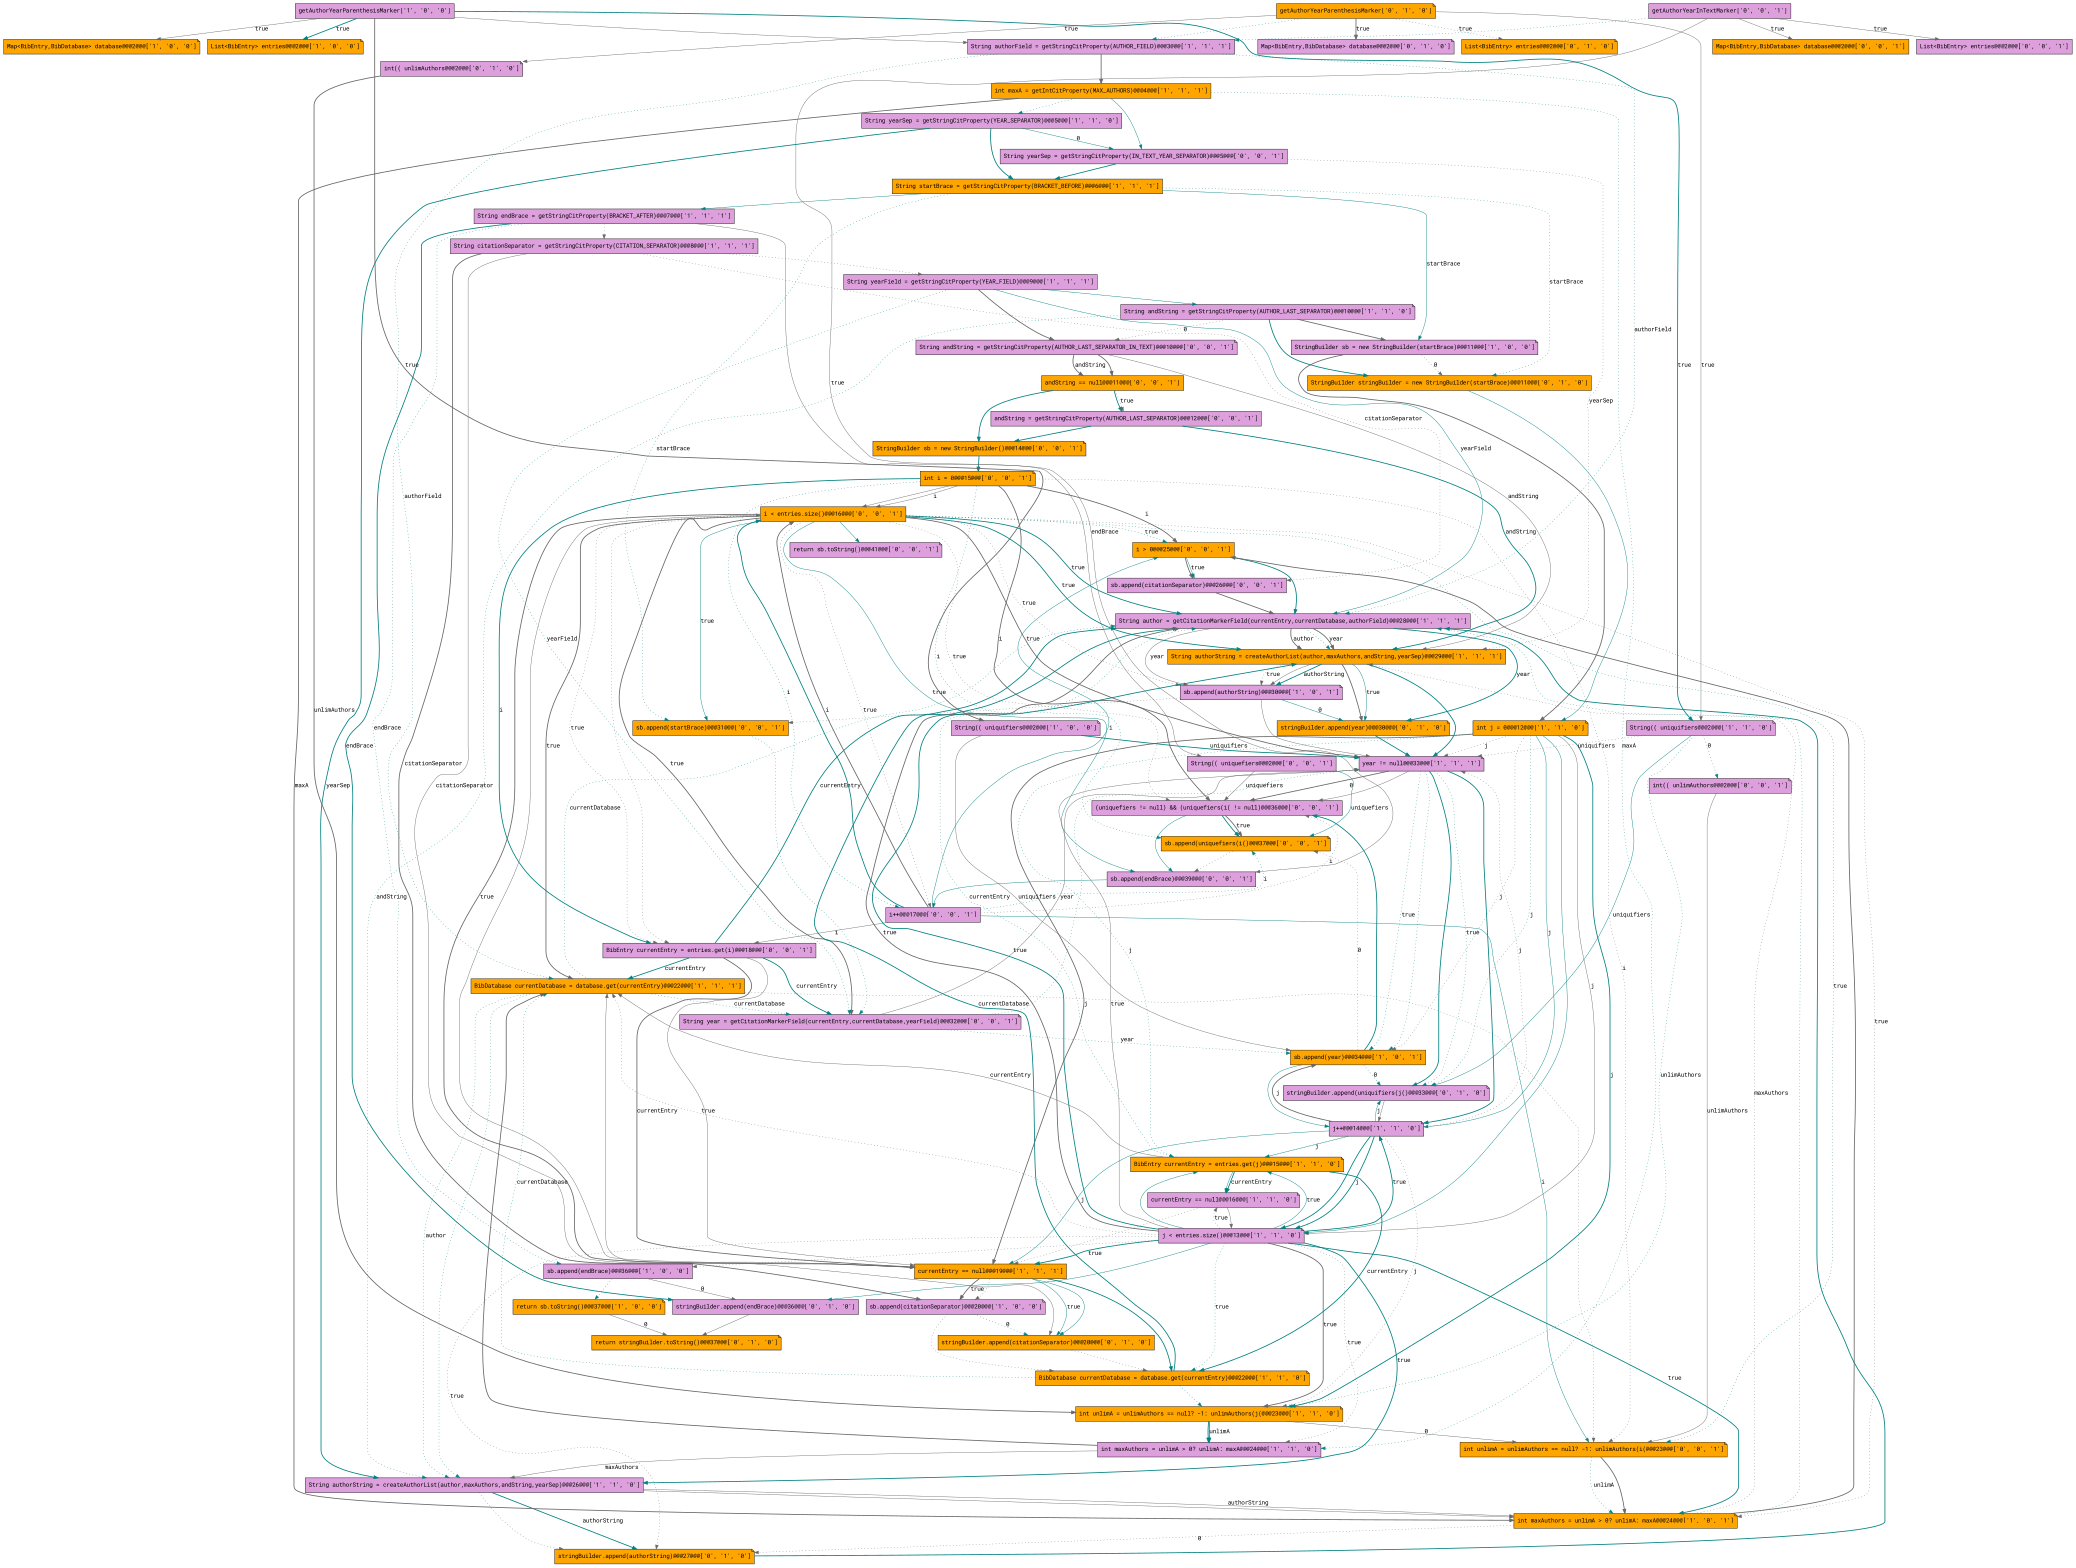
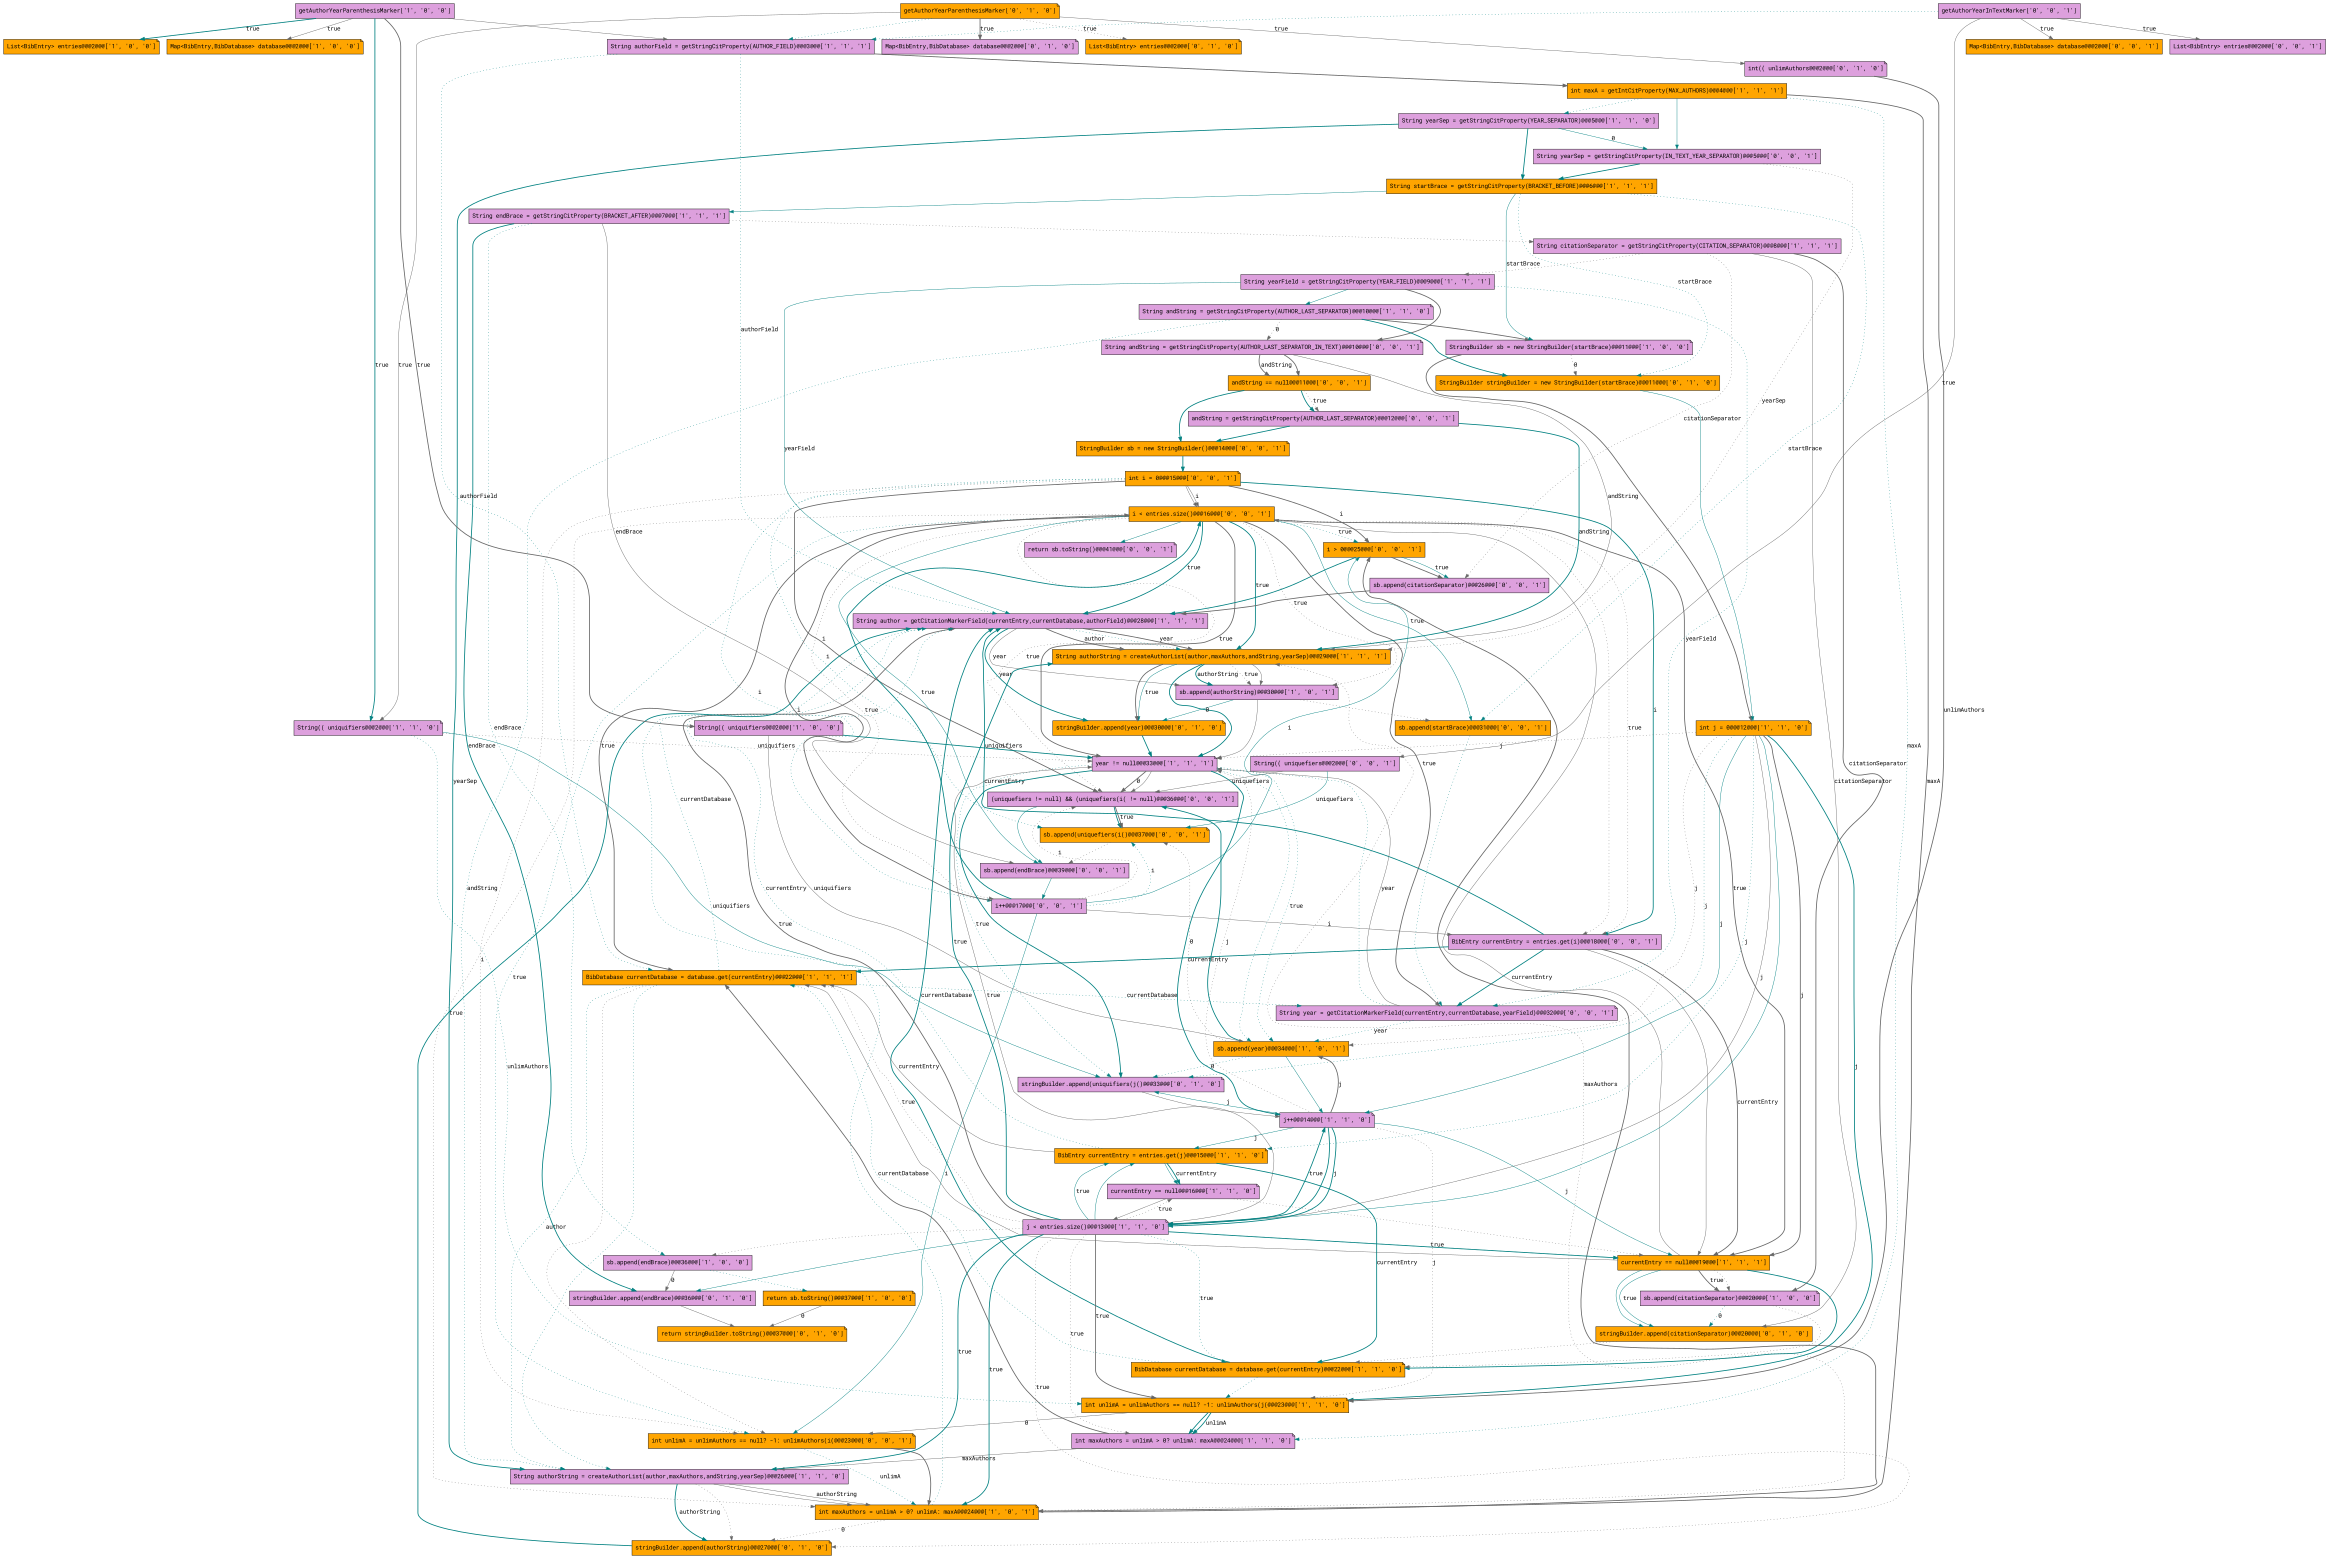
(1720, 786) -> none
